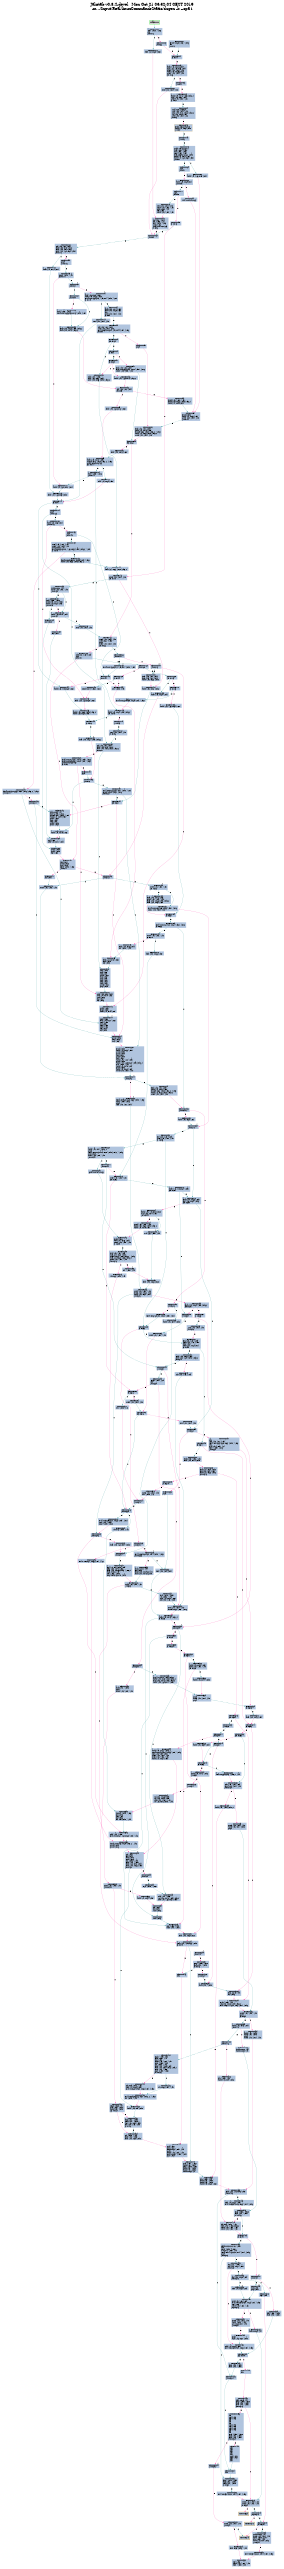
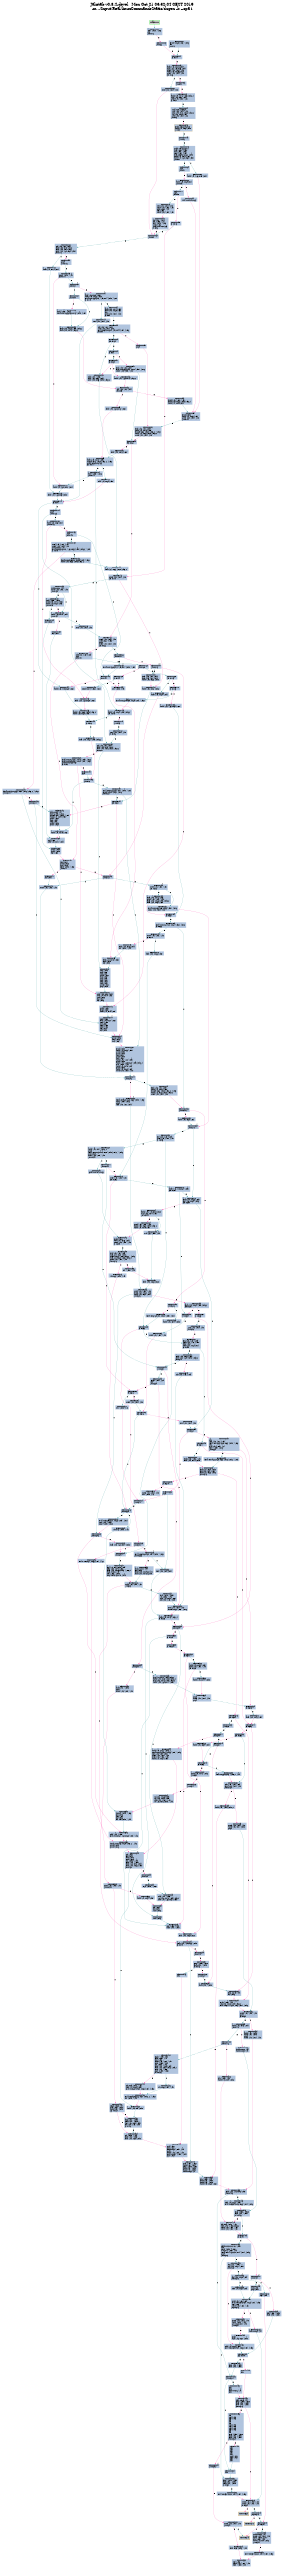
(153, 51) -> none
none -> (221, 1459)
(145, 1497) -> (154, 1498)
(185, 1959) -> (193, 1949)
none -> (235, 2389)
